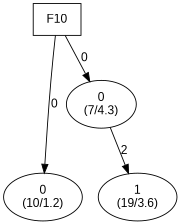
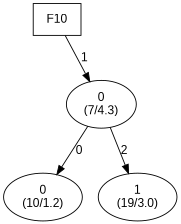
(85, 58) -> (85, 58)
(49, 100) -> (75, 147)
(138, 197) -> (138, 197)
